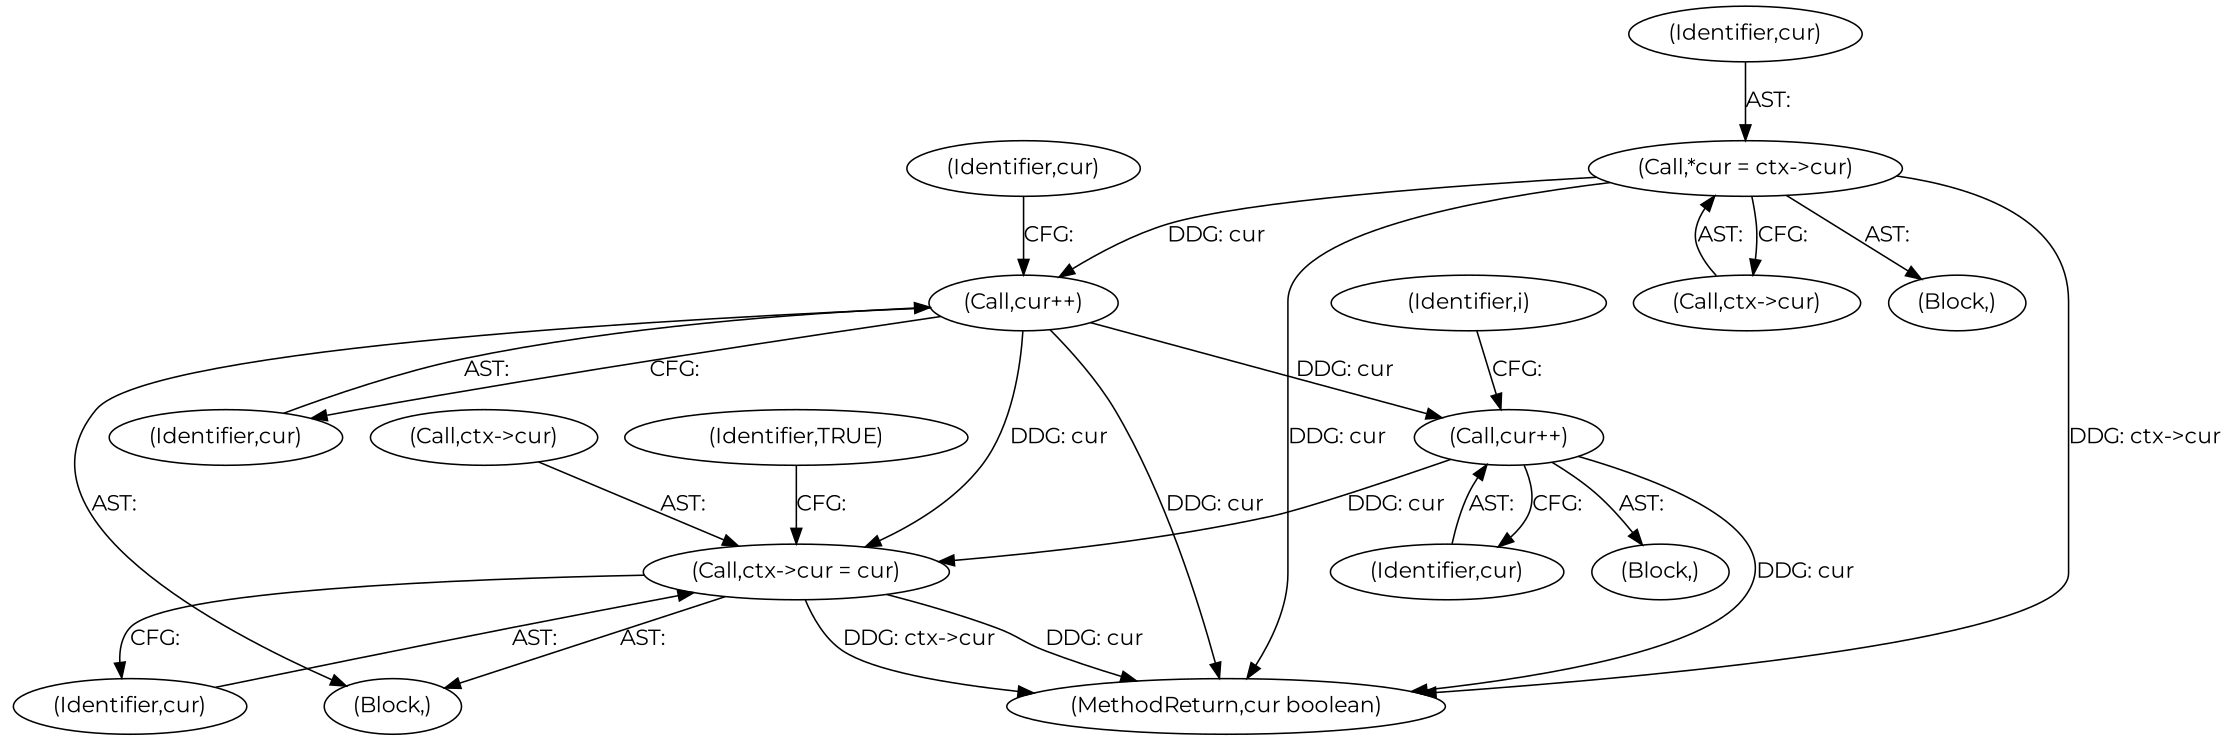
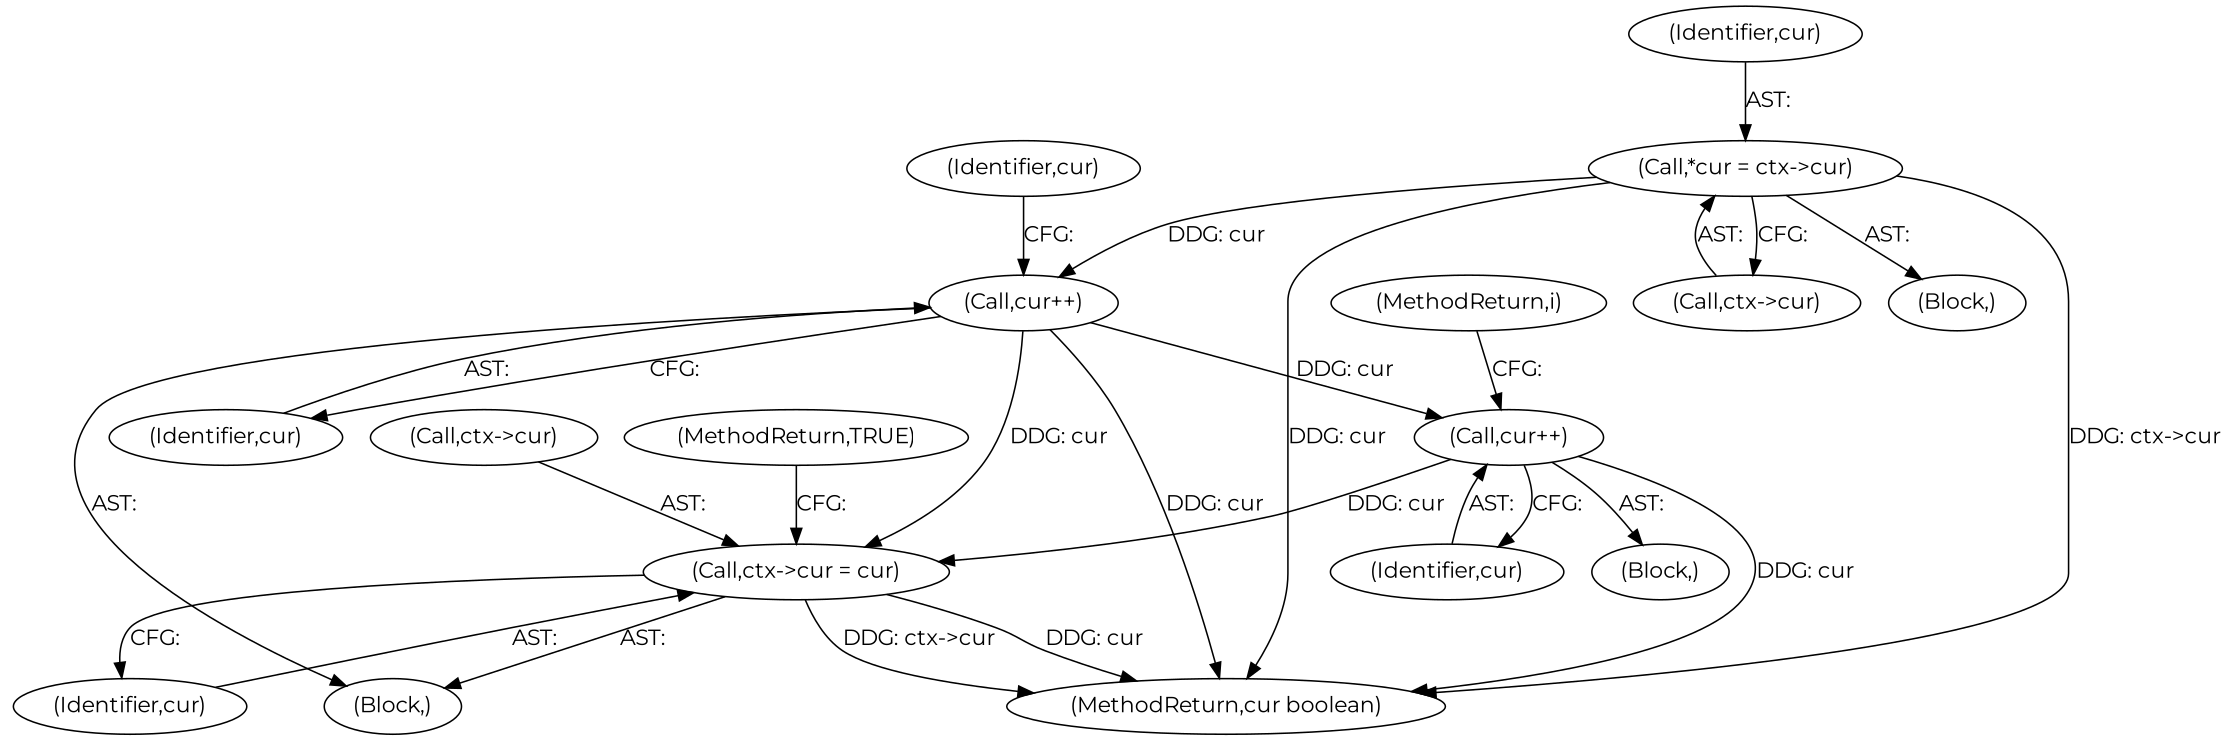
(1469, 303) -> (1469, 303)
(796, 437) -> (796, 437)
